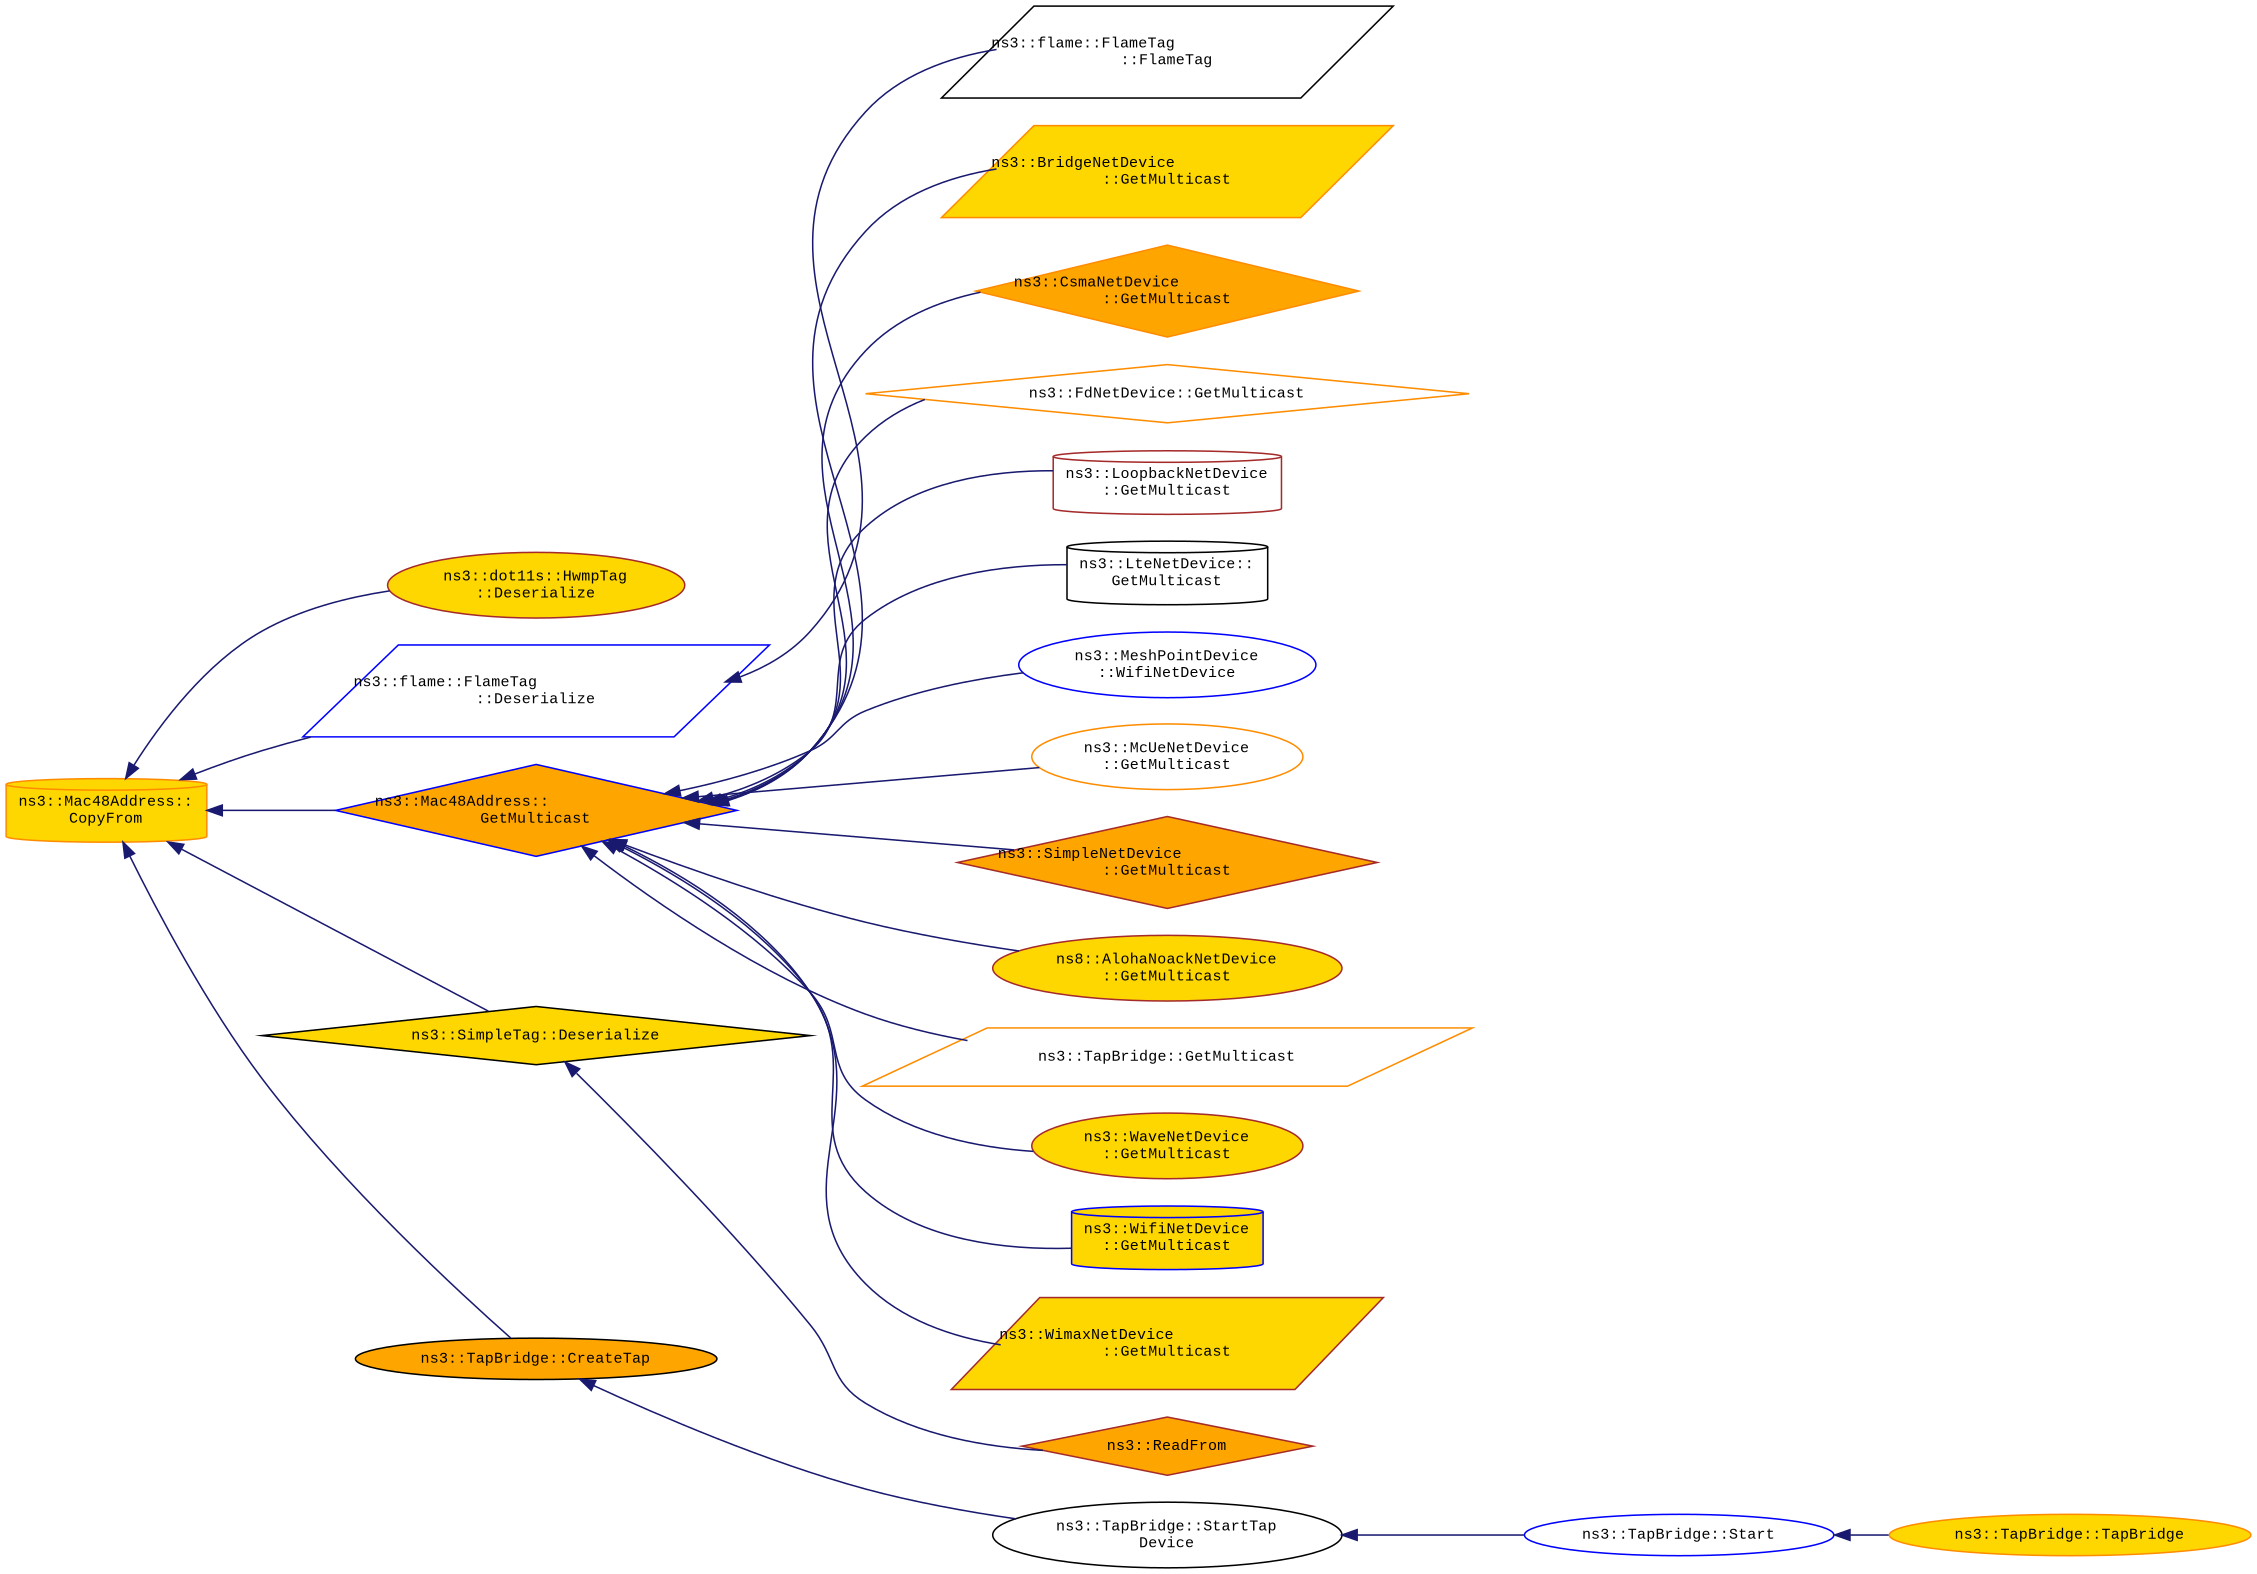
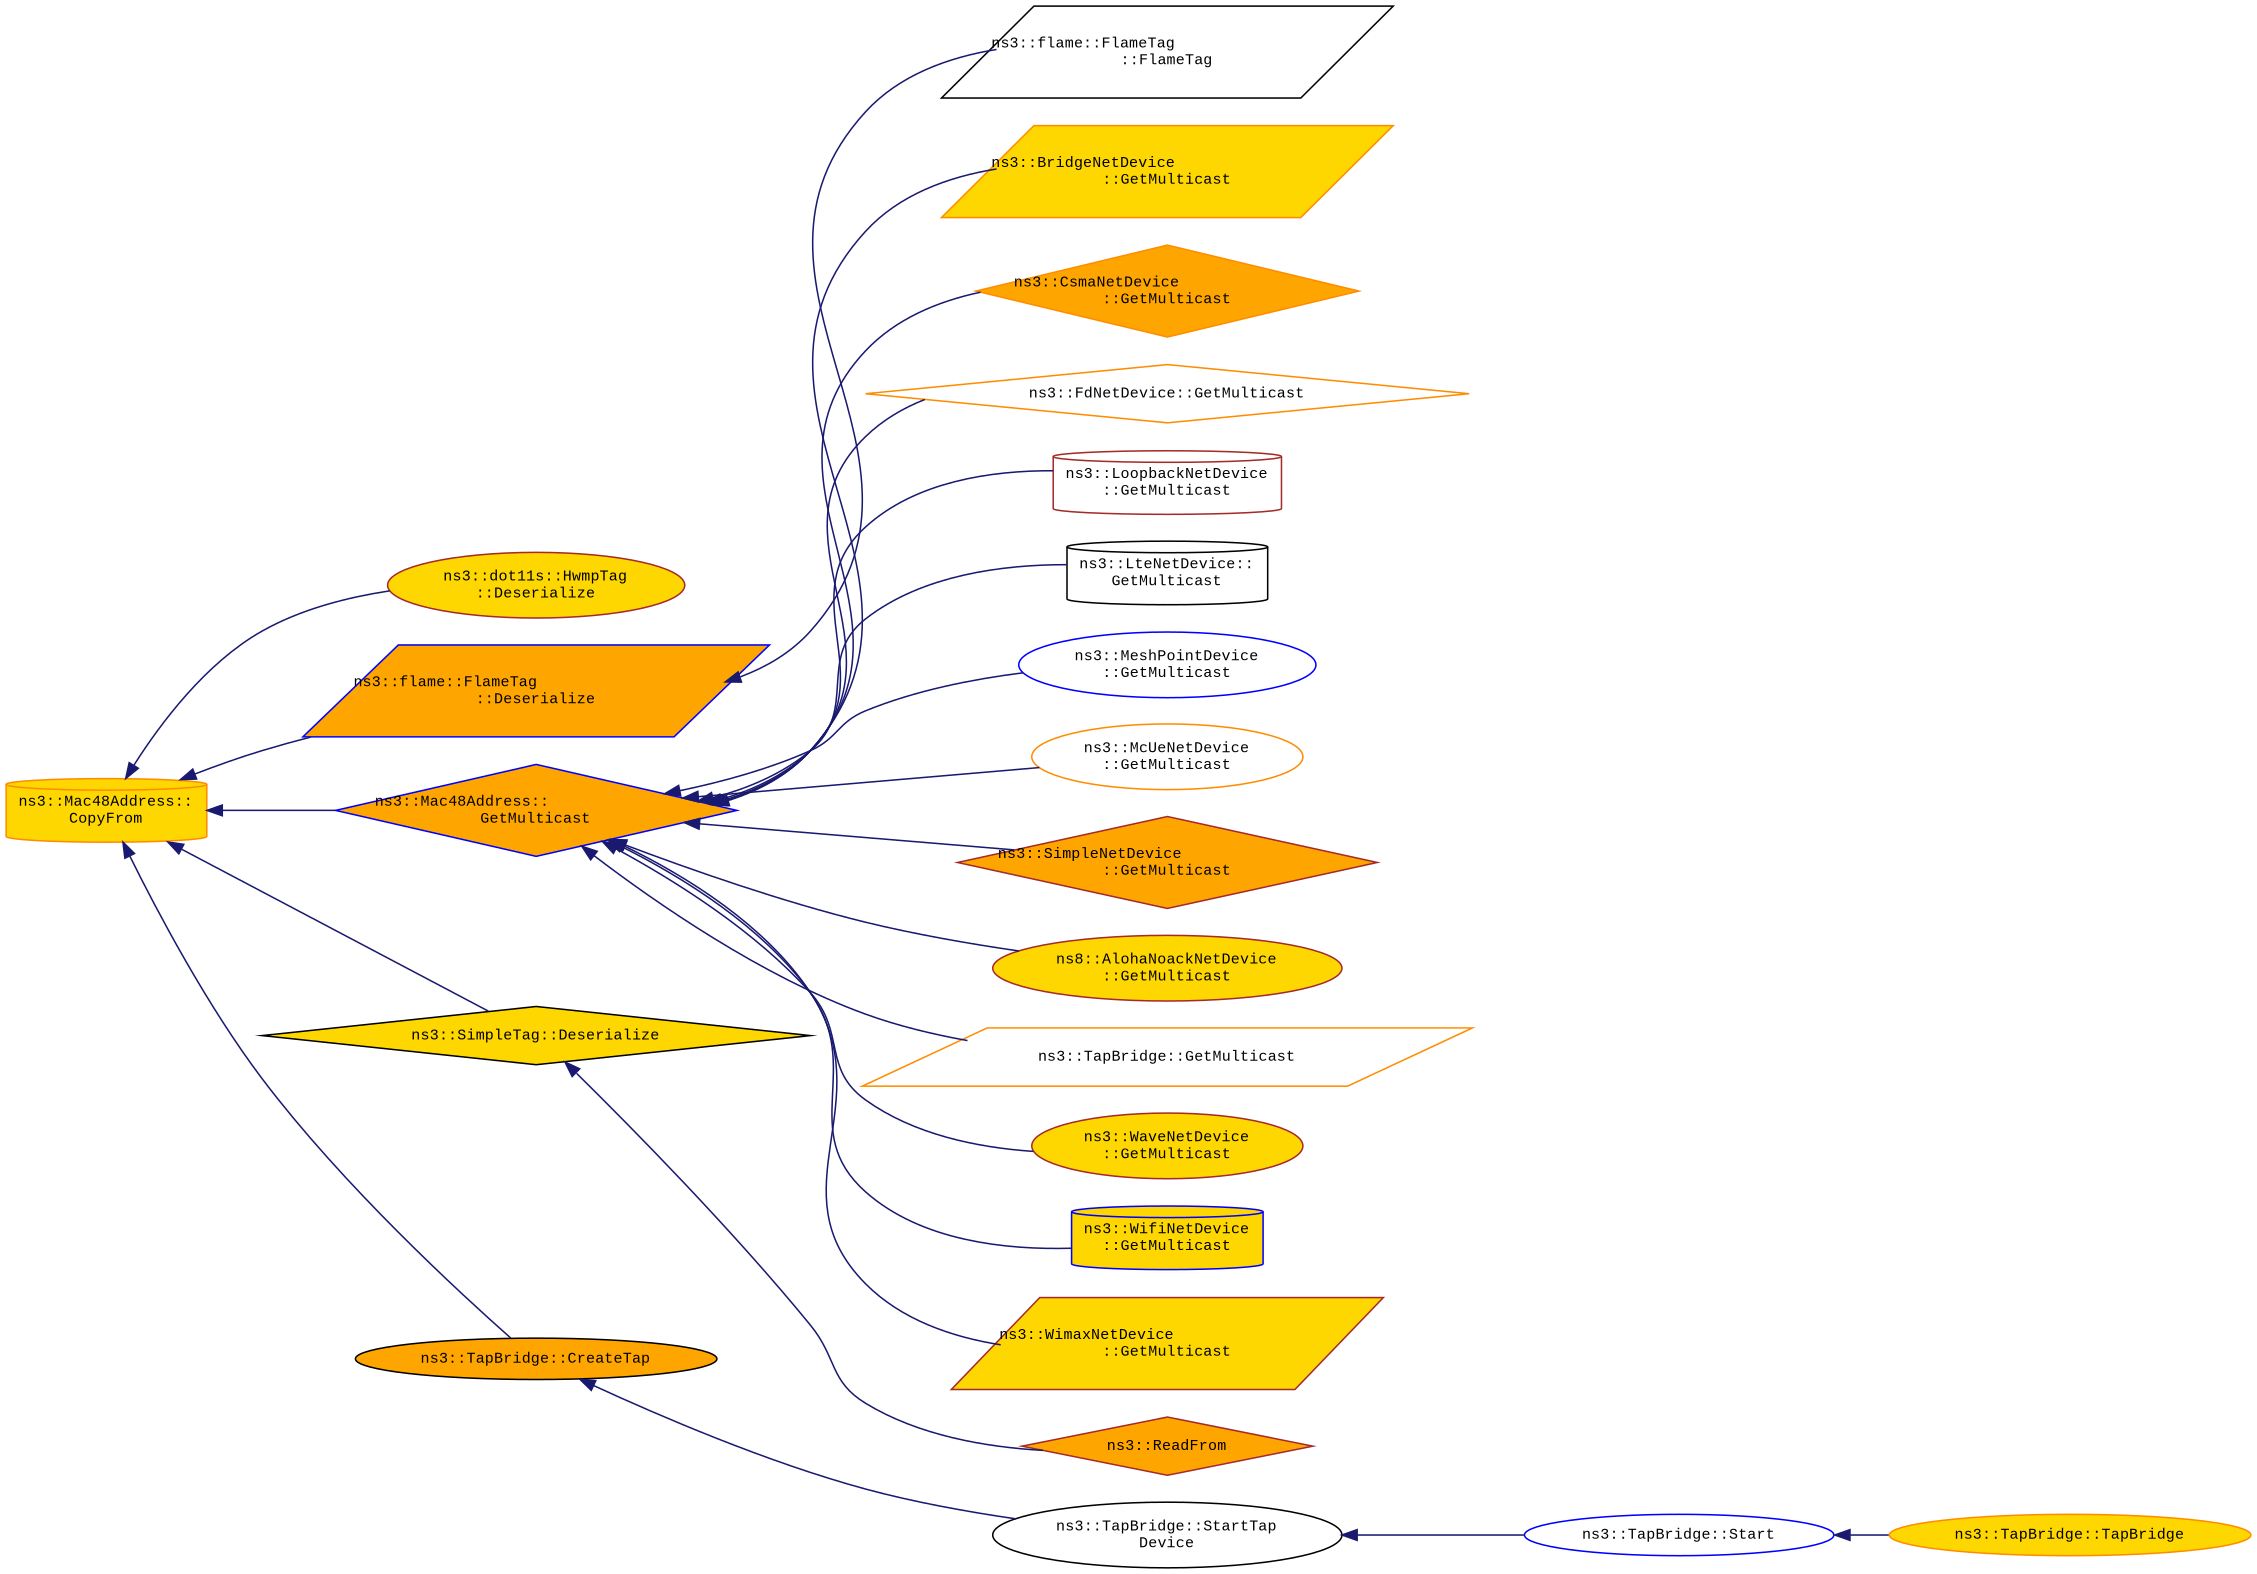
(1167, 665) -> (1167, 665)
(536, 691) -> (536, 691)
